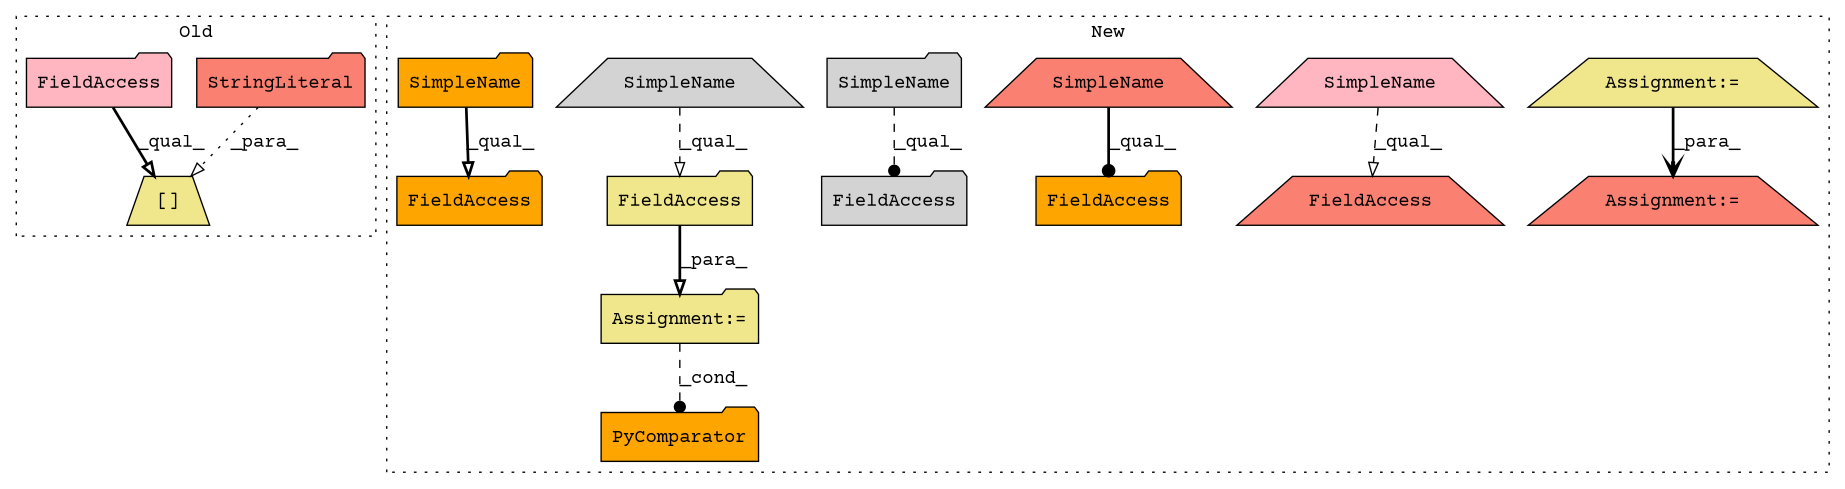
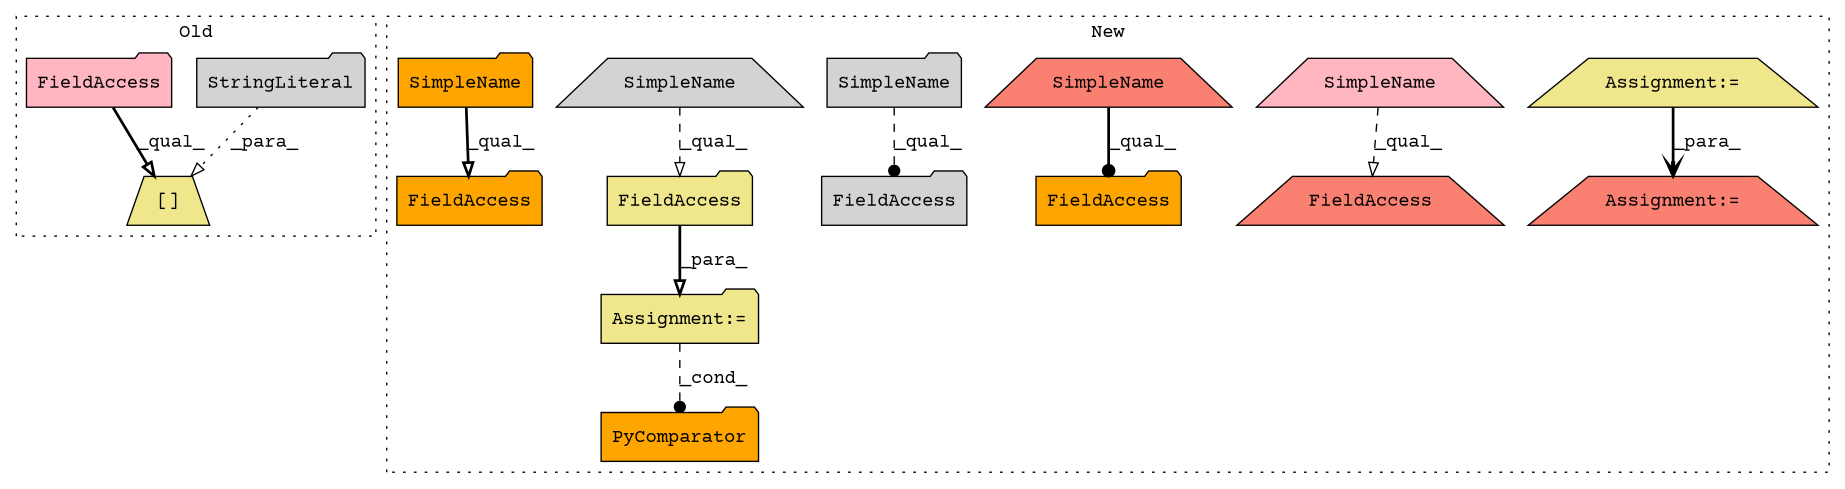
(281, 83) -> (281, 83)
